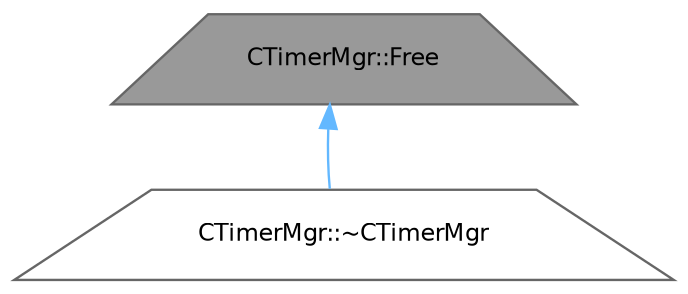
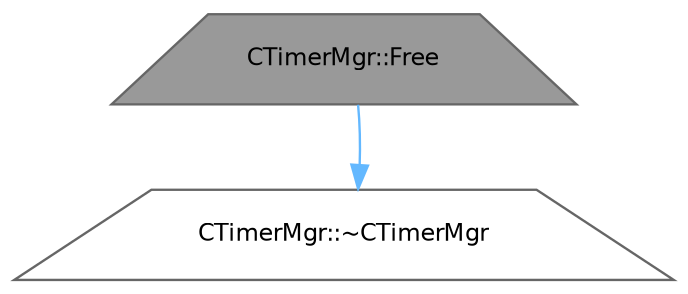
(328, 159) -> (360, 135)
